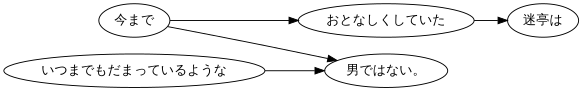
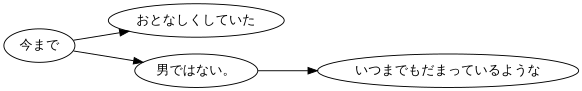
(543, 20) -> none
(290, 71) -> (283, 71)
